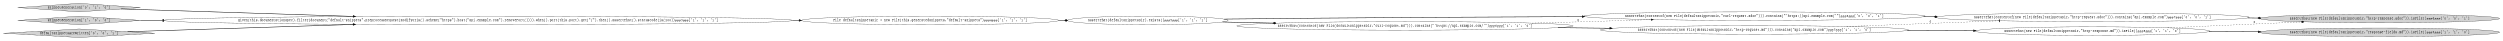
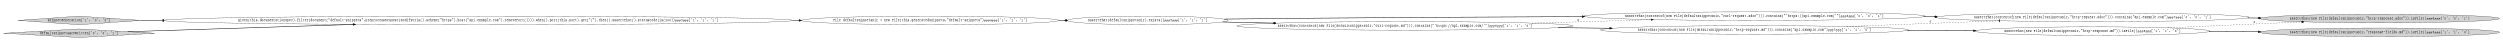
(79, 8) -> none
